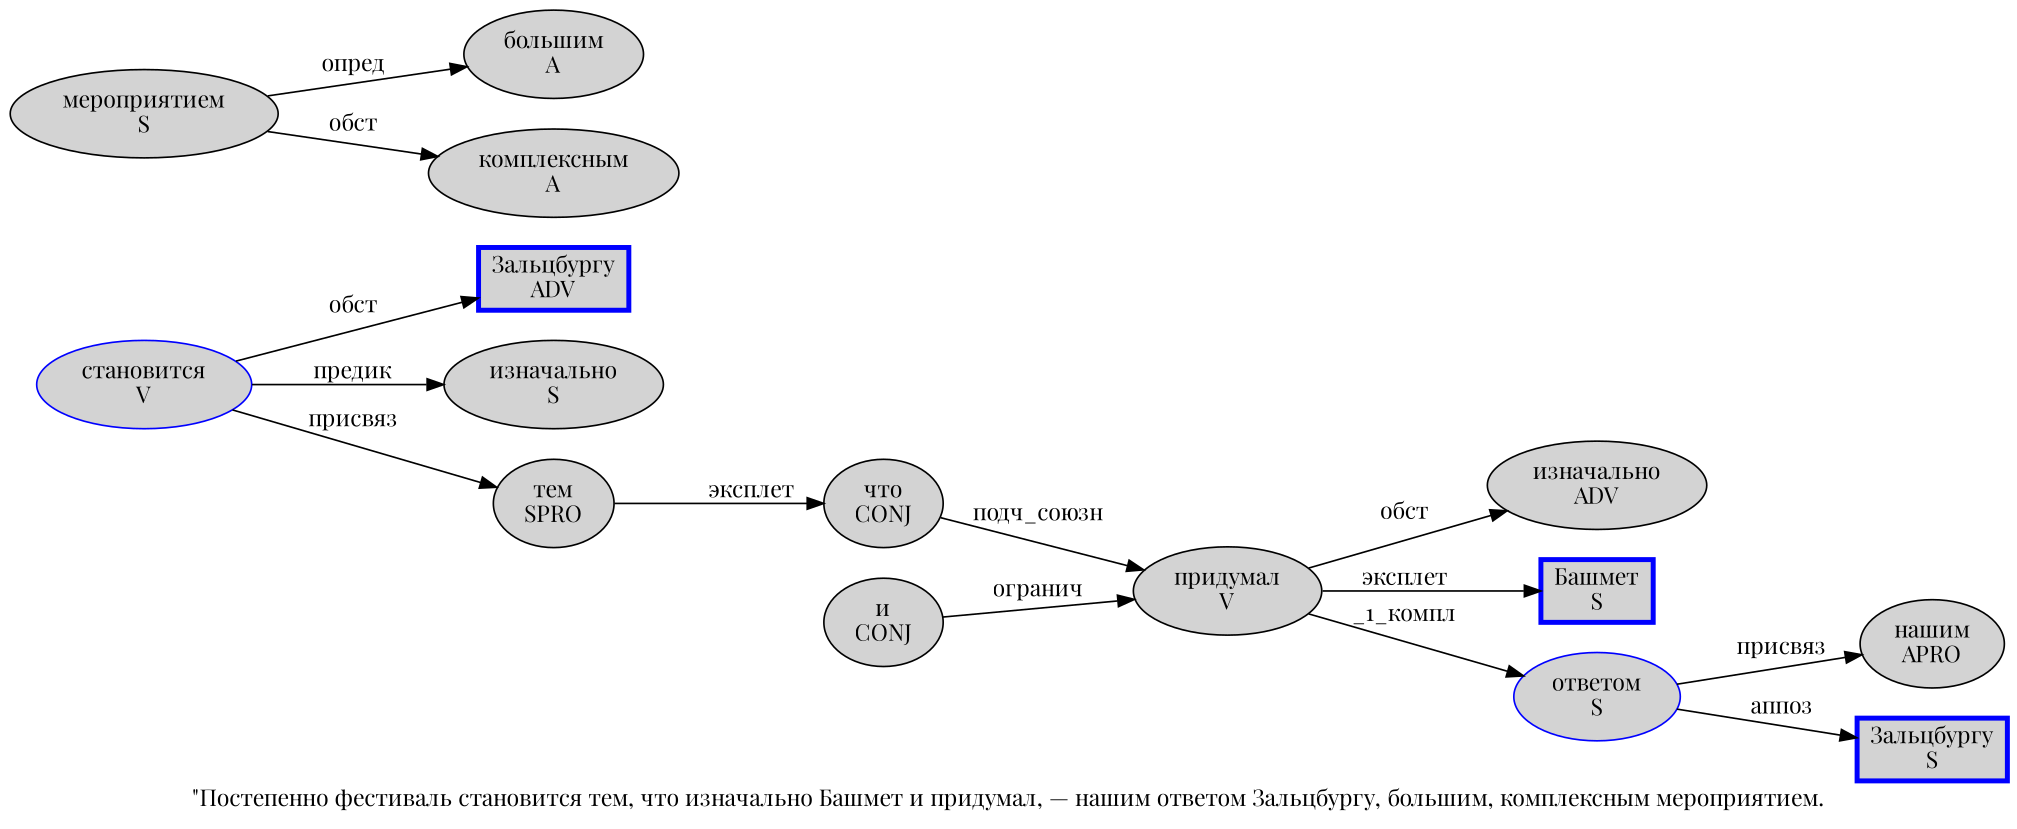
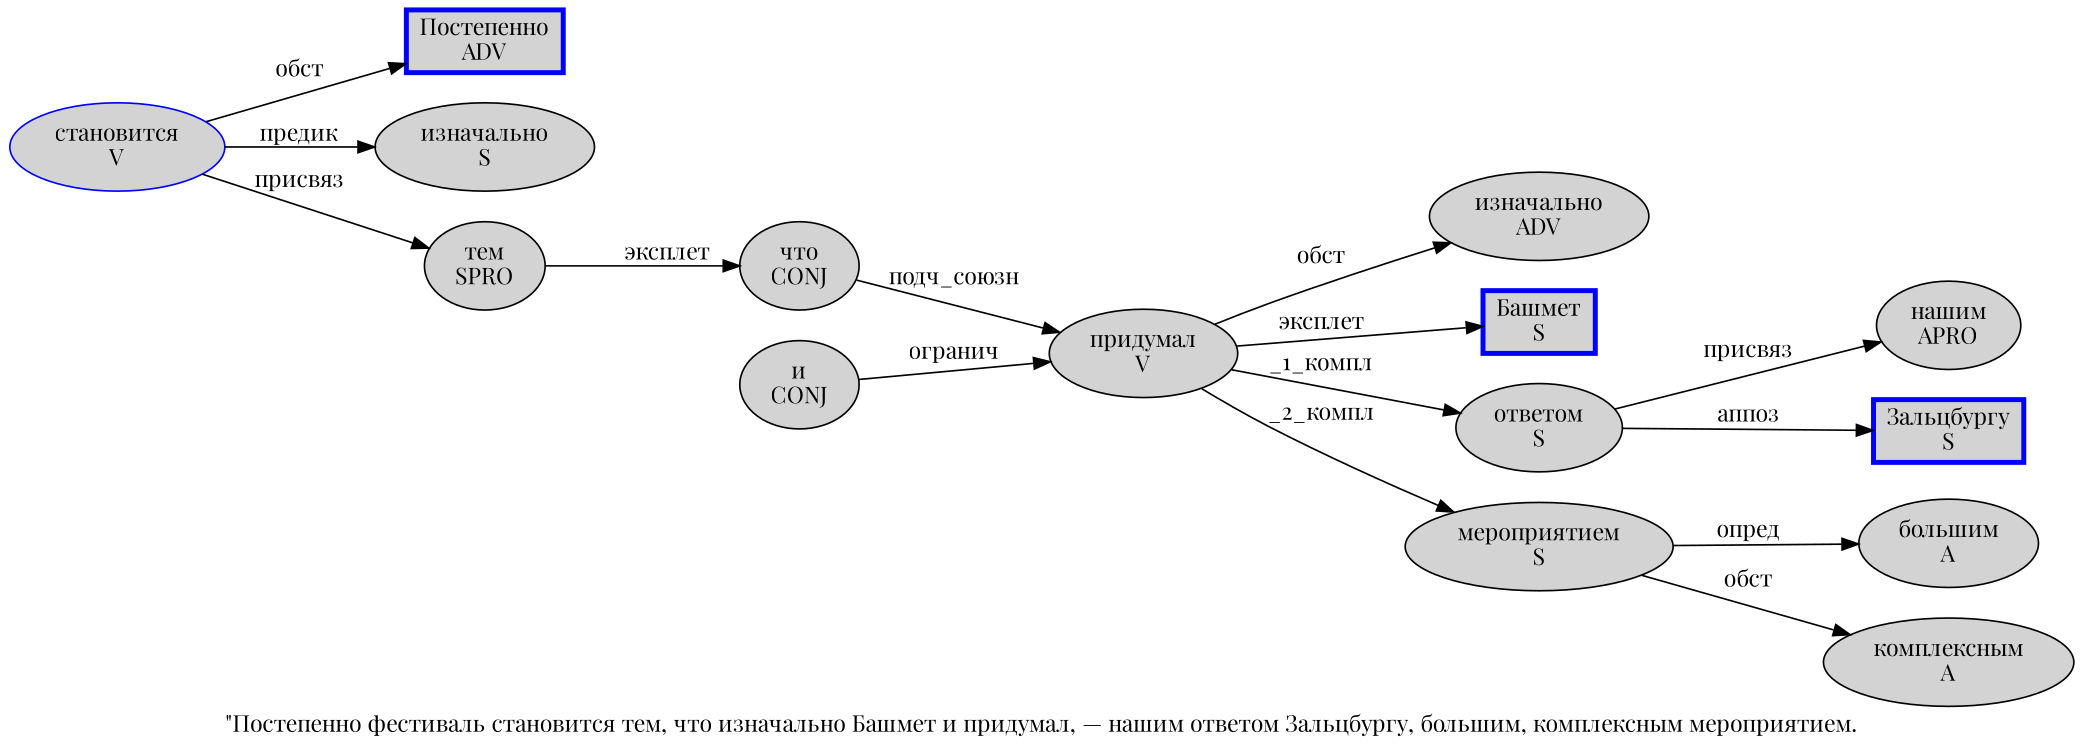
(554, 279) -> (485, 41)
none -> (1318, 451)
(1597, 697) -> (1539, 428)
